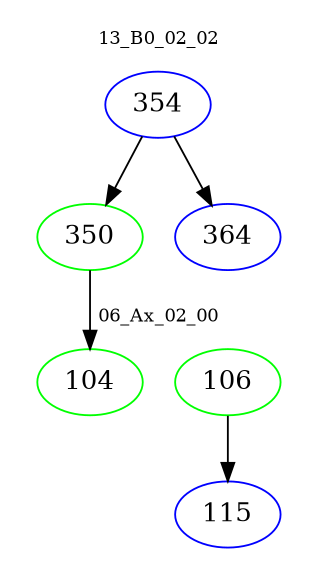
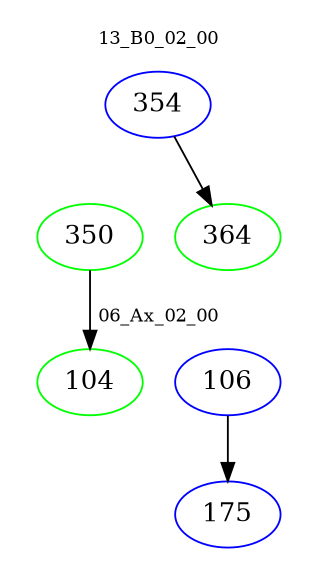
(159, 40) -> (159, 40)
(129, 162) -> none
(228, 237) -> (228, 237)
(228, 382) -> (228, 382)
(228, 514) -> (228, 514)
